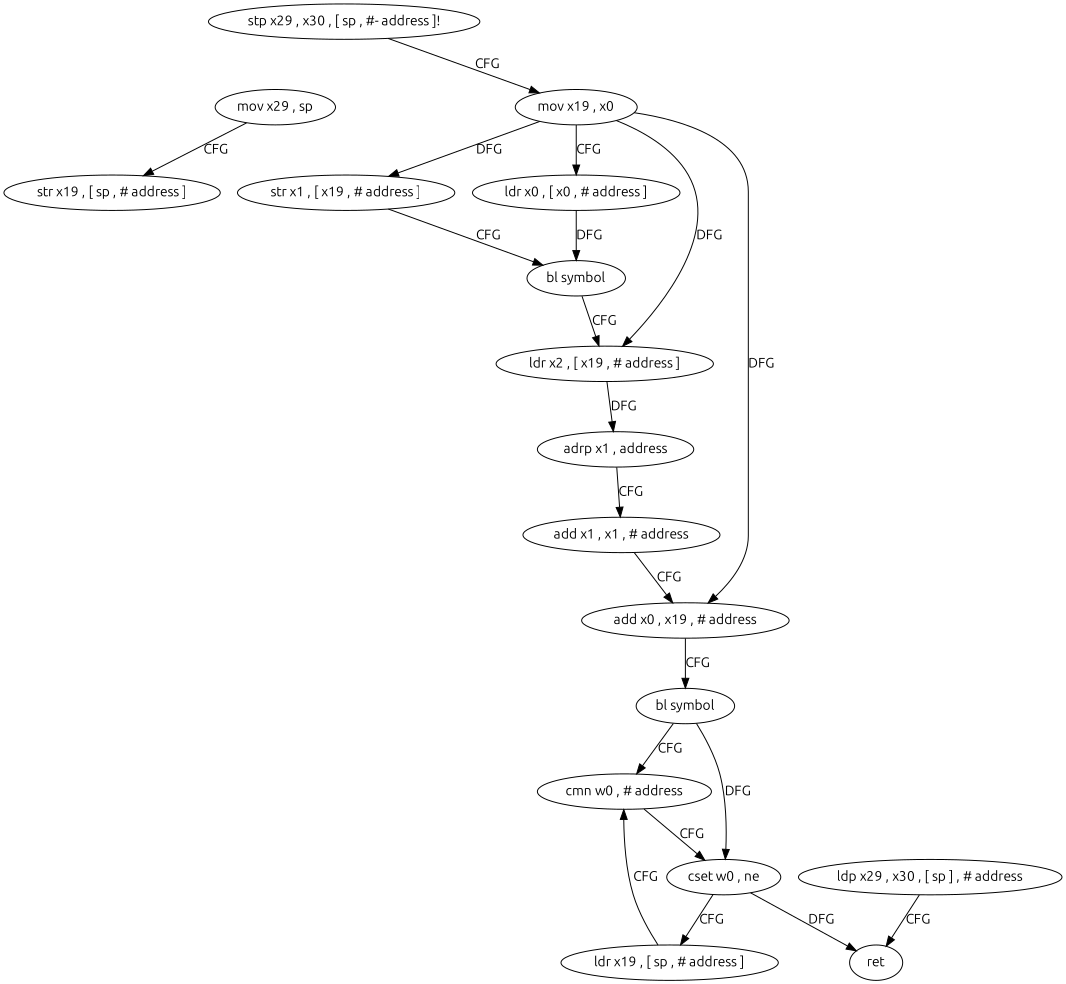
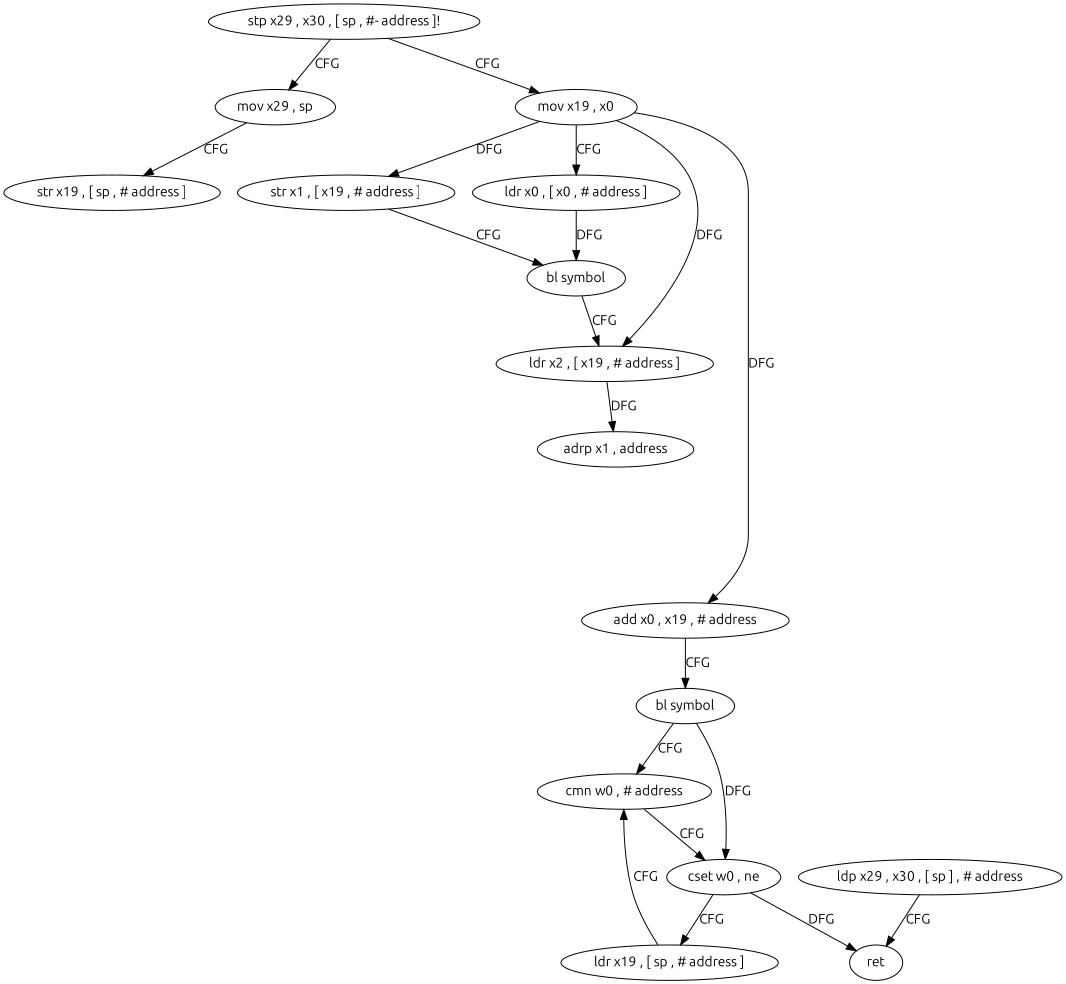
none -> (313, 61)
(621, 535) -> none
